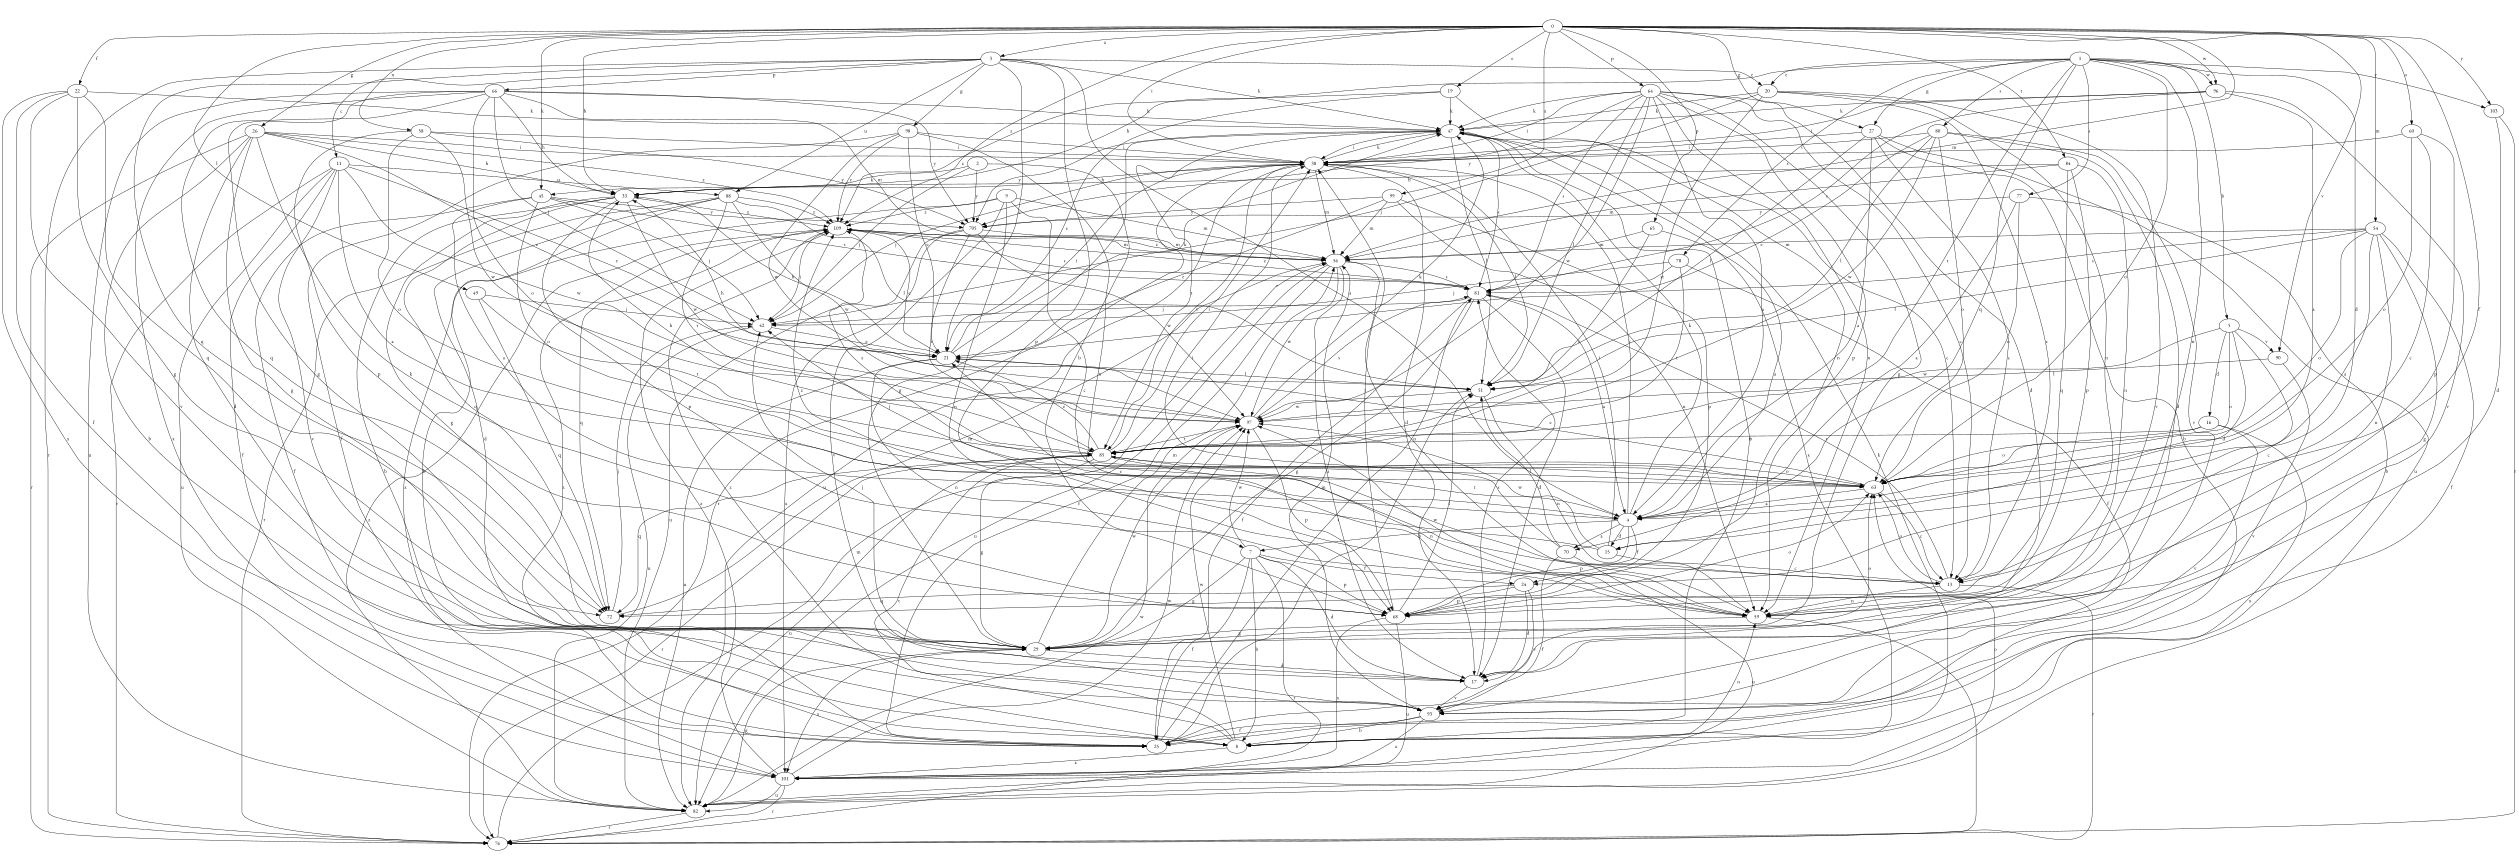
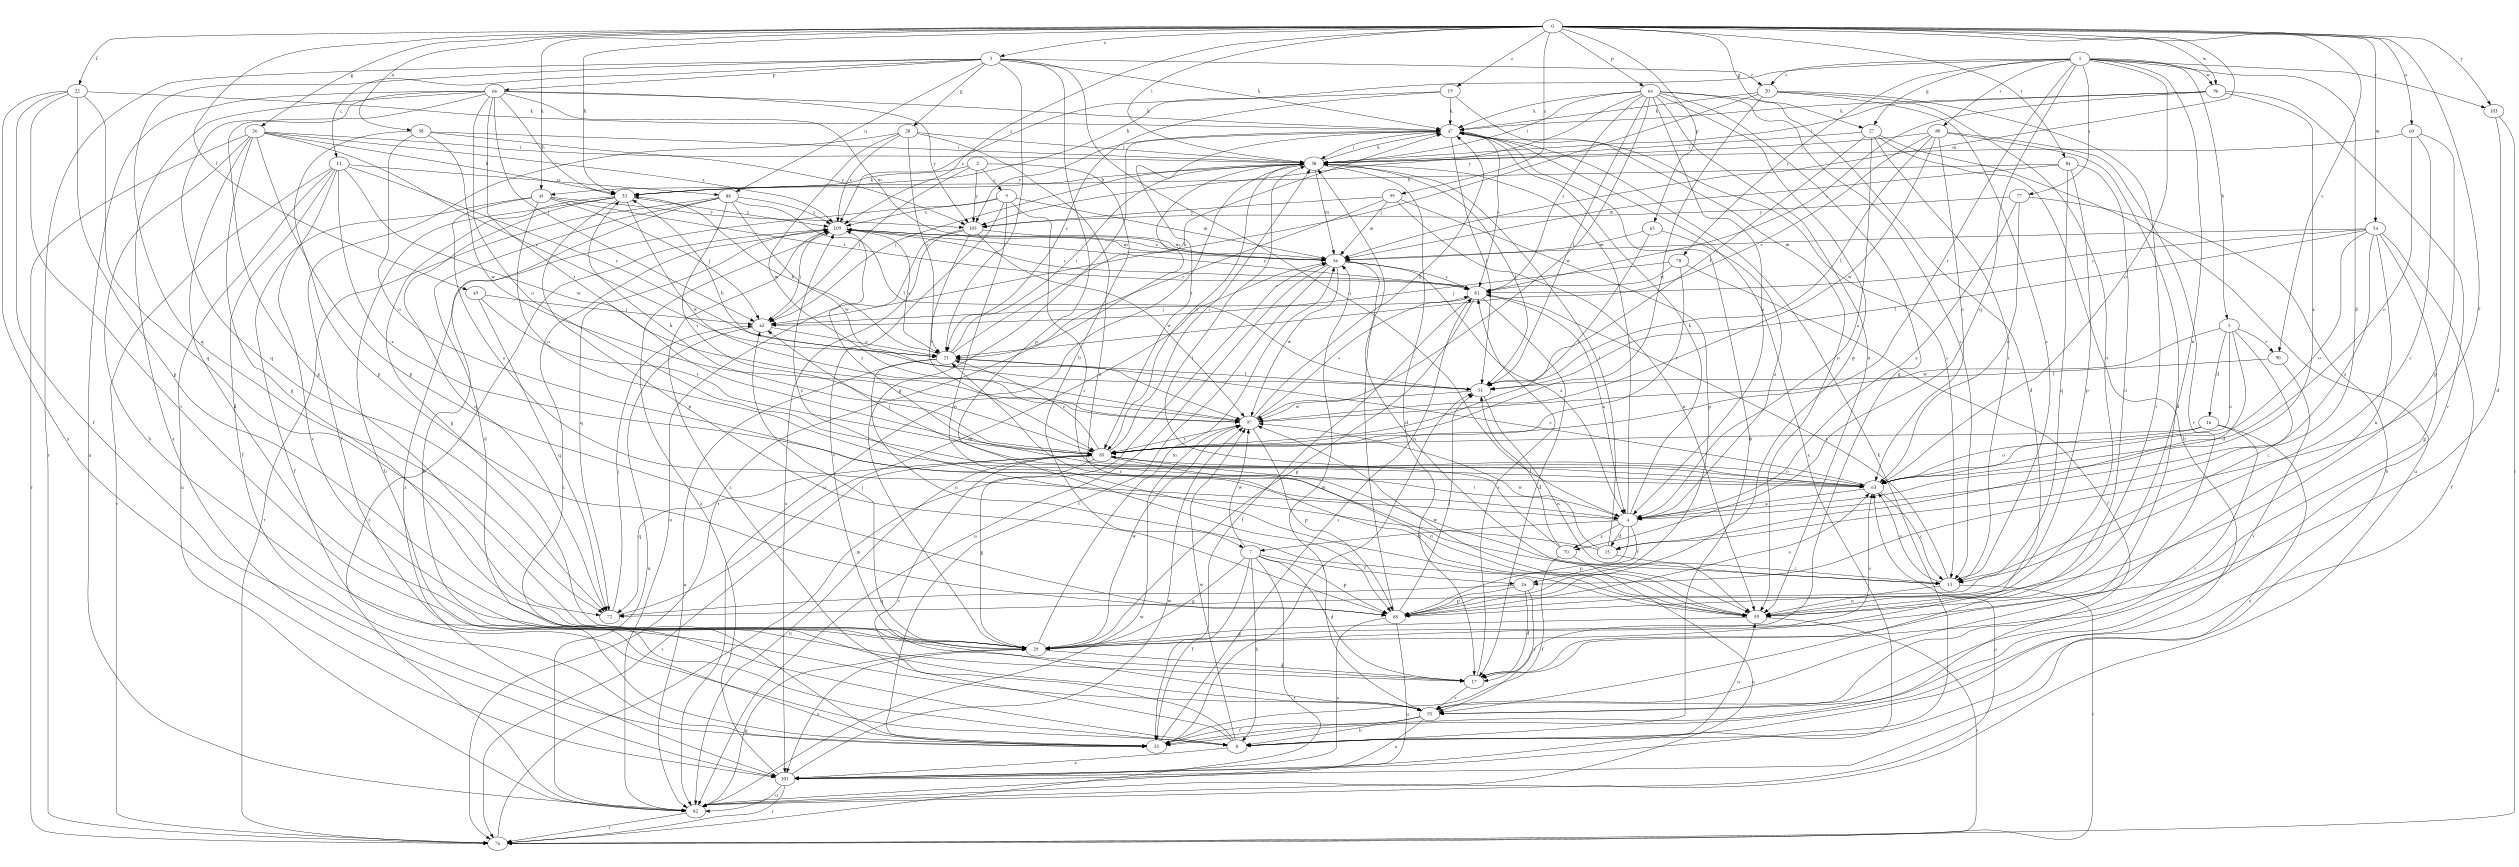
(908, 131) -> (908, 131)
none -> (991, 178)
(973, 228) -> (973, 228)
none -> (709, 371)
(411, 374) -> (411, 374)
(1324, 457) -> (1494, 359)
